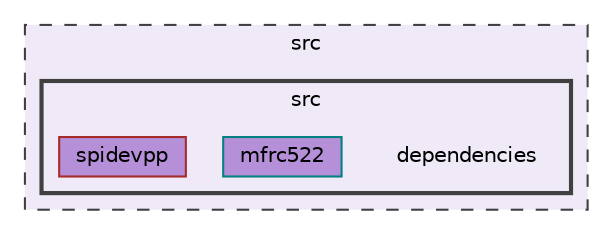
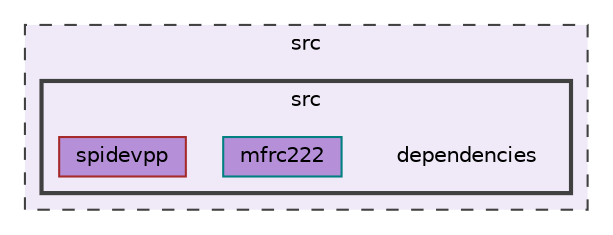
(282, 157) -> (282, 157)
